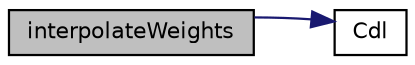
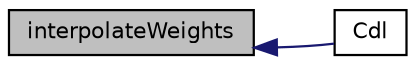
(283, 18) -> (306, 46)
